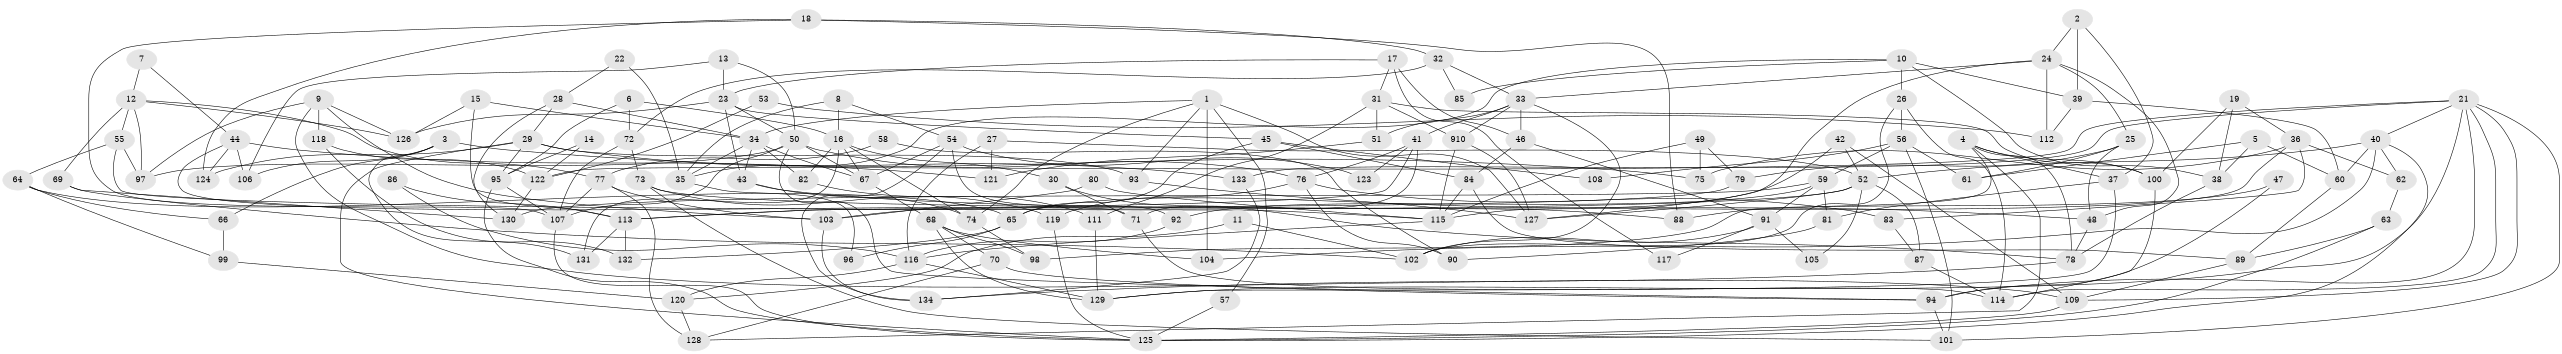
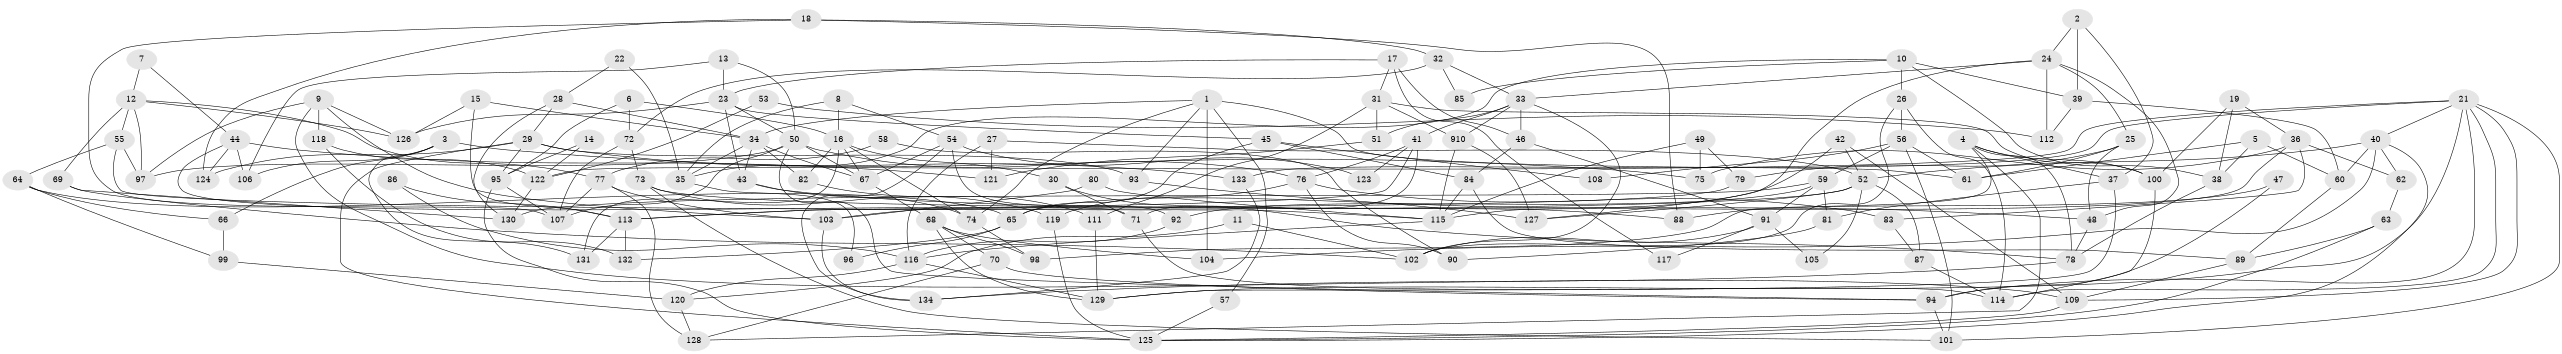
(1429, 154) -> (1581, 165)
(774, 313) -> none
